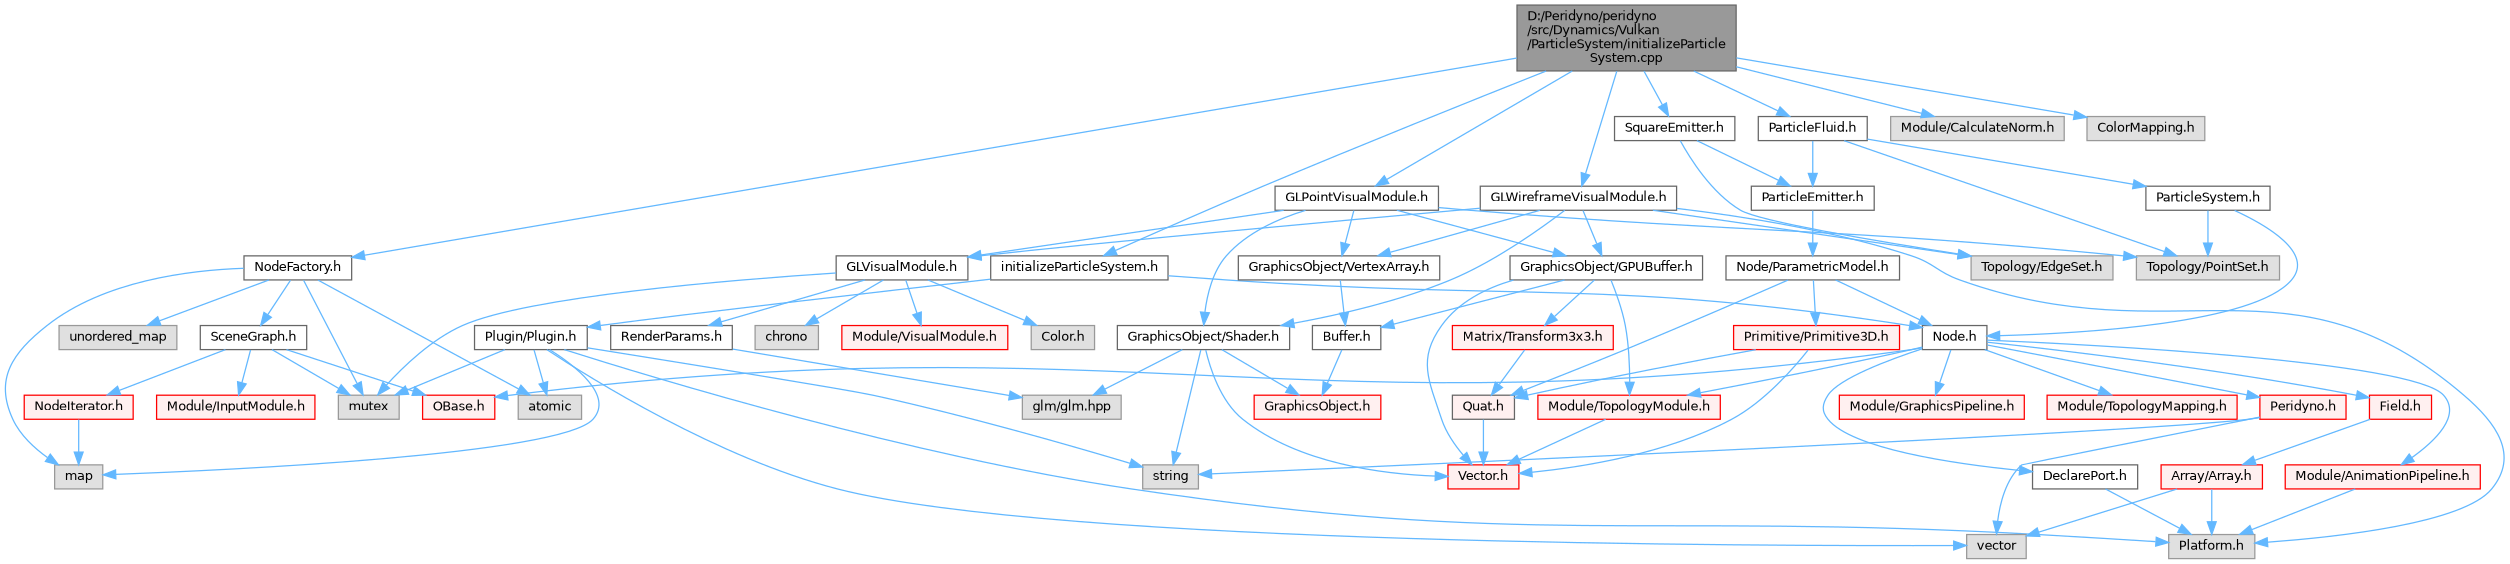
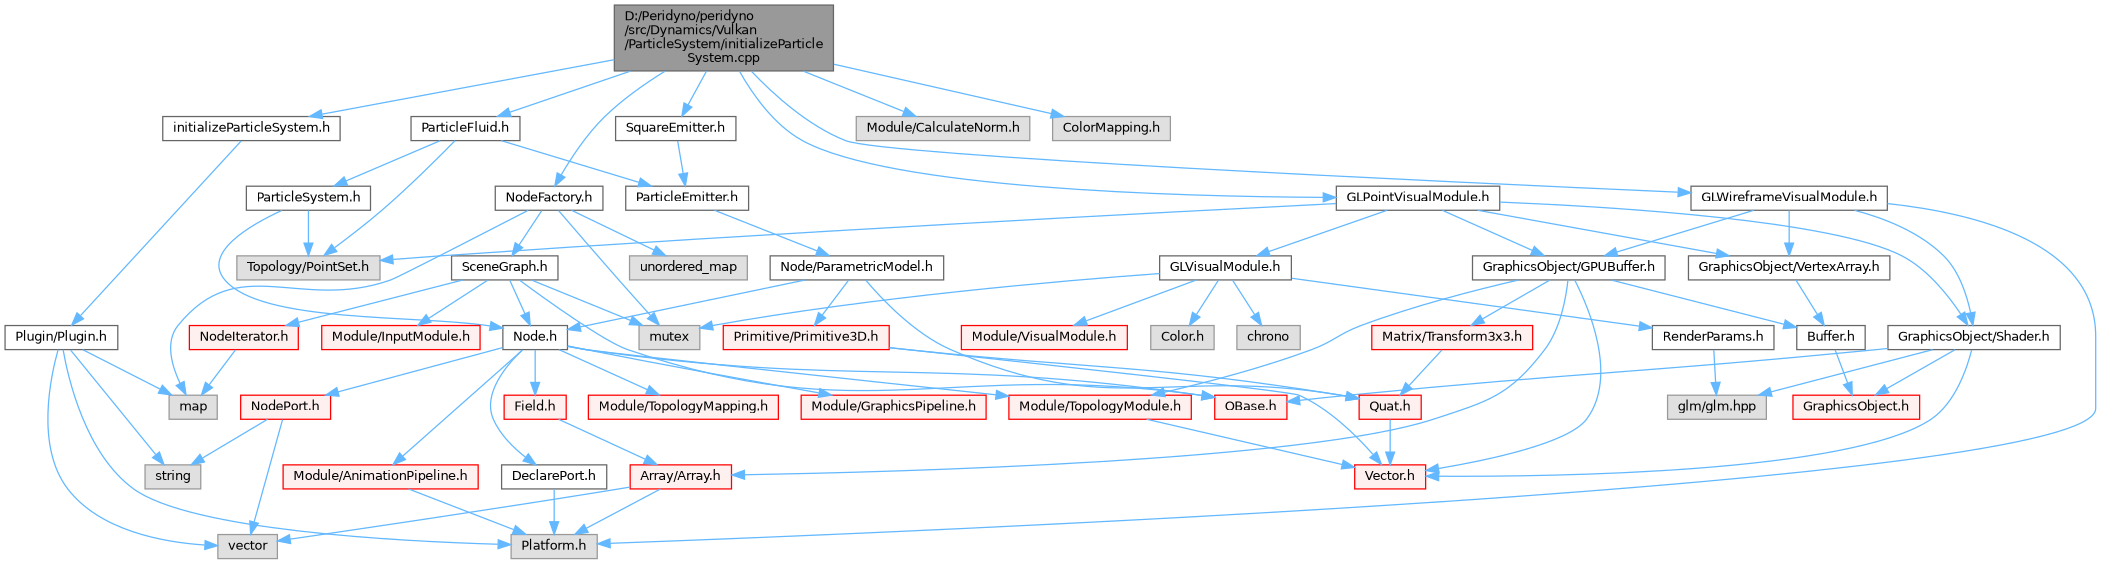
(1230, 231) -> none
(2042, 268) -> none
(1558, 293) -> (517, 297)
(456, 370) -> none
(1188, 401) -> (1608, 373)
(550, 407) -> none
(1483, 407) -> (1390, 407)
(2303, 407) -> (286, 407)
none -> (1194, 455)
